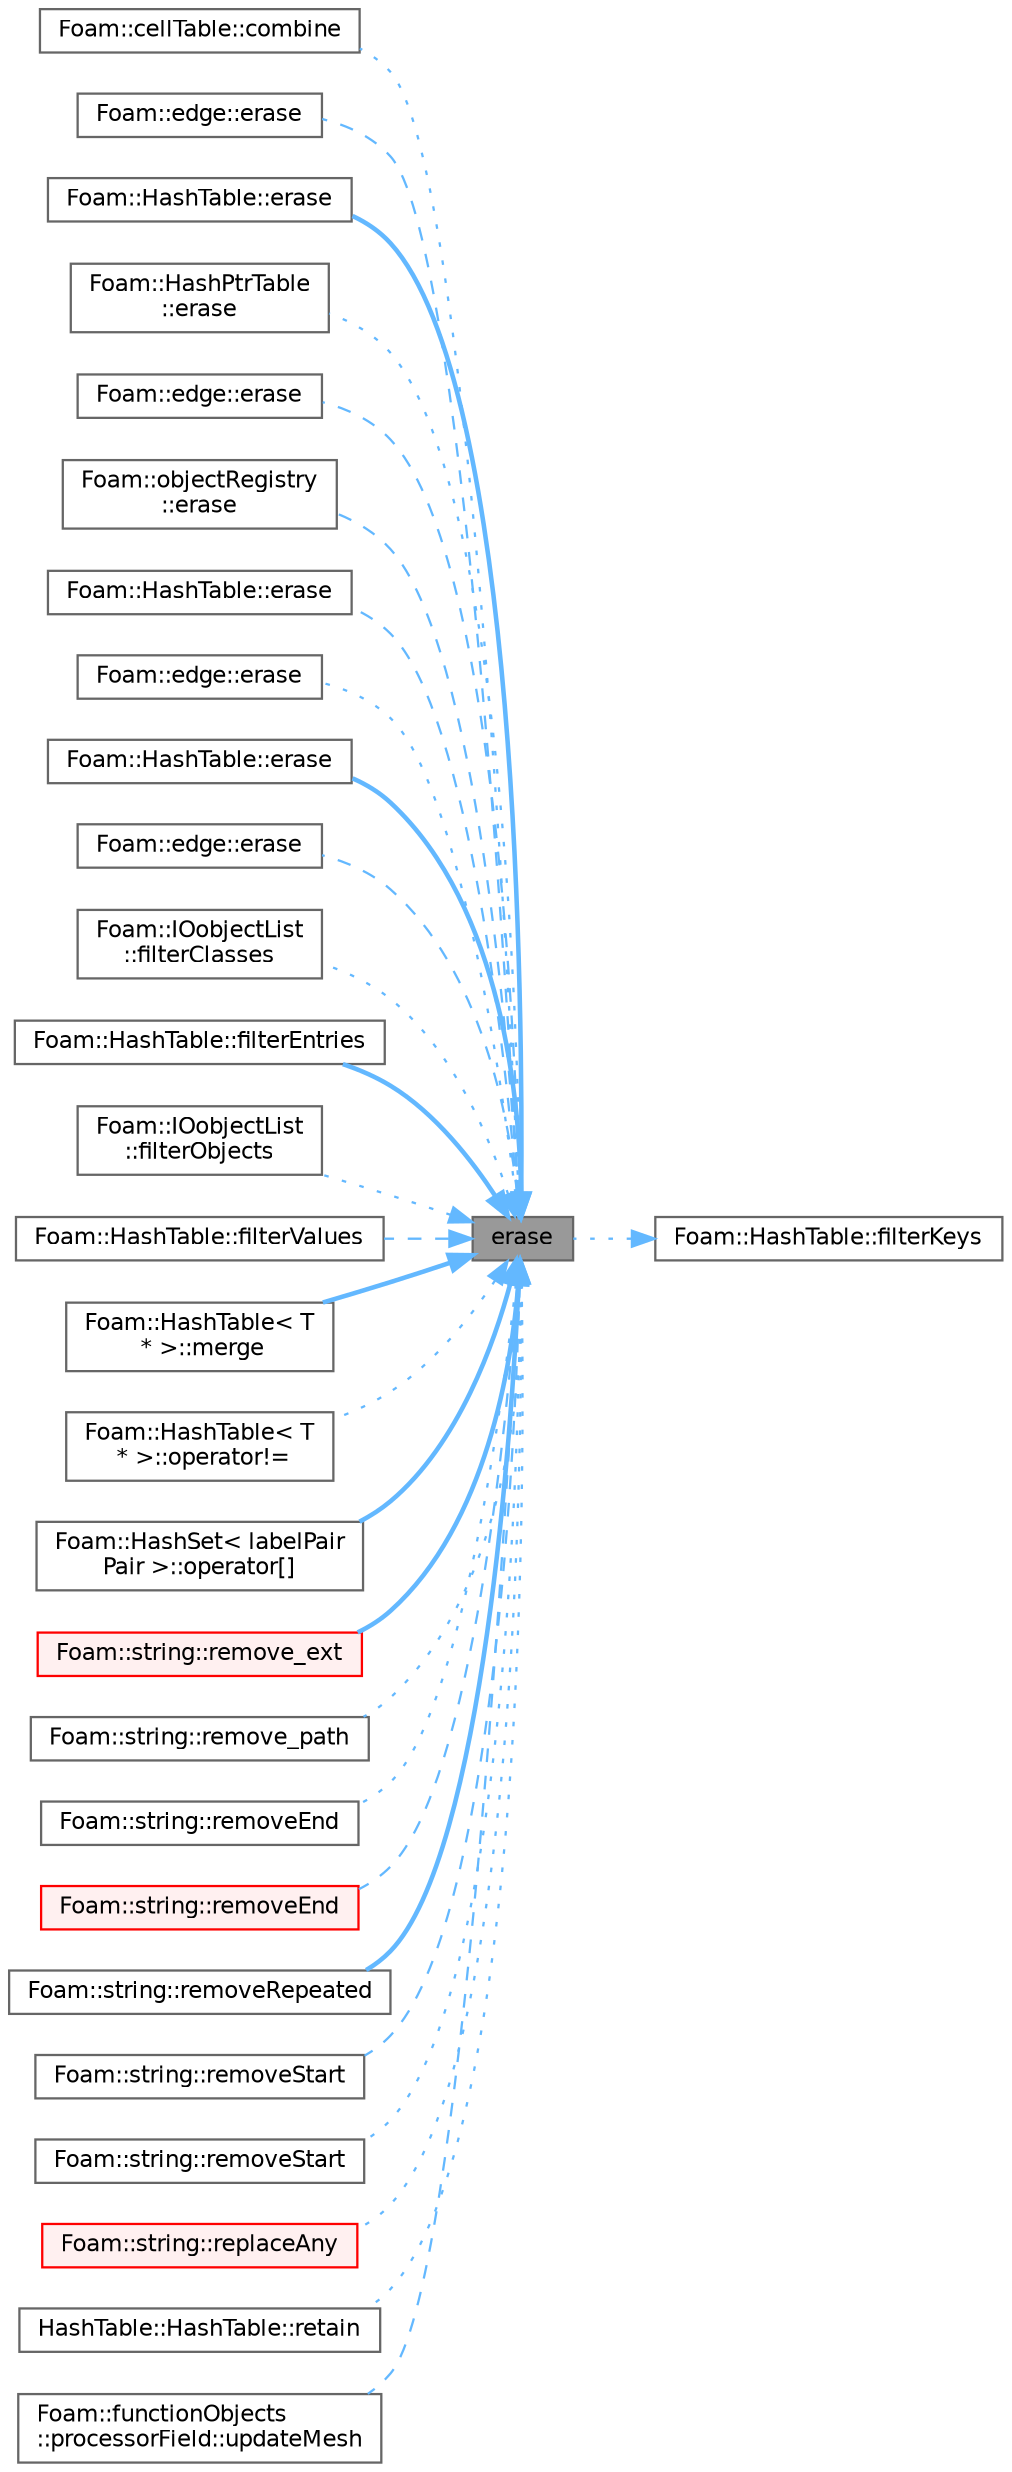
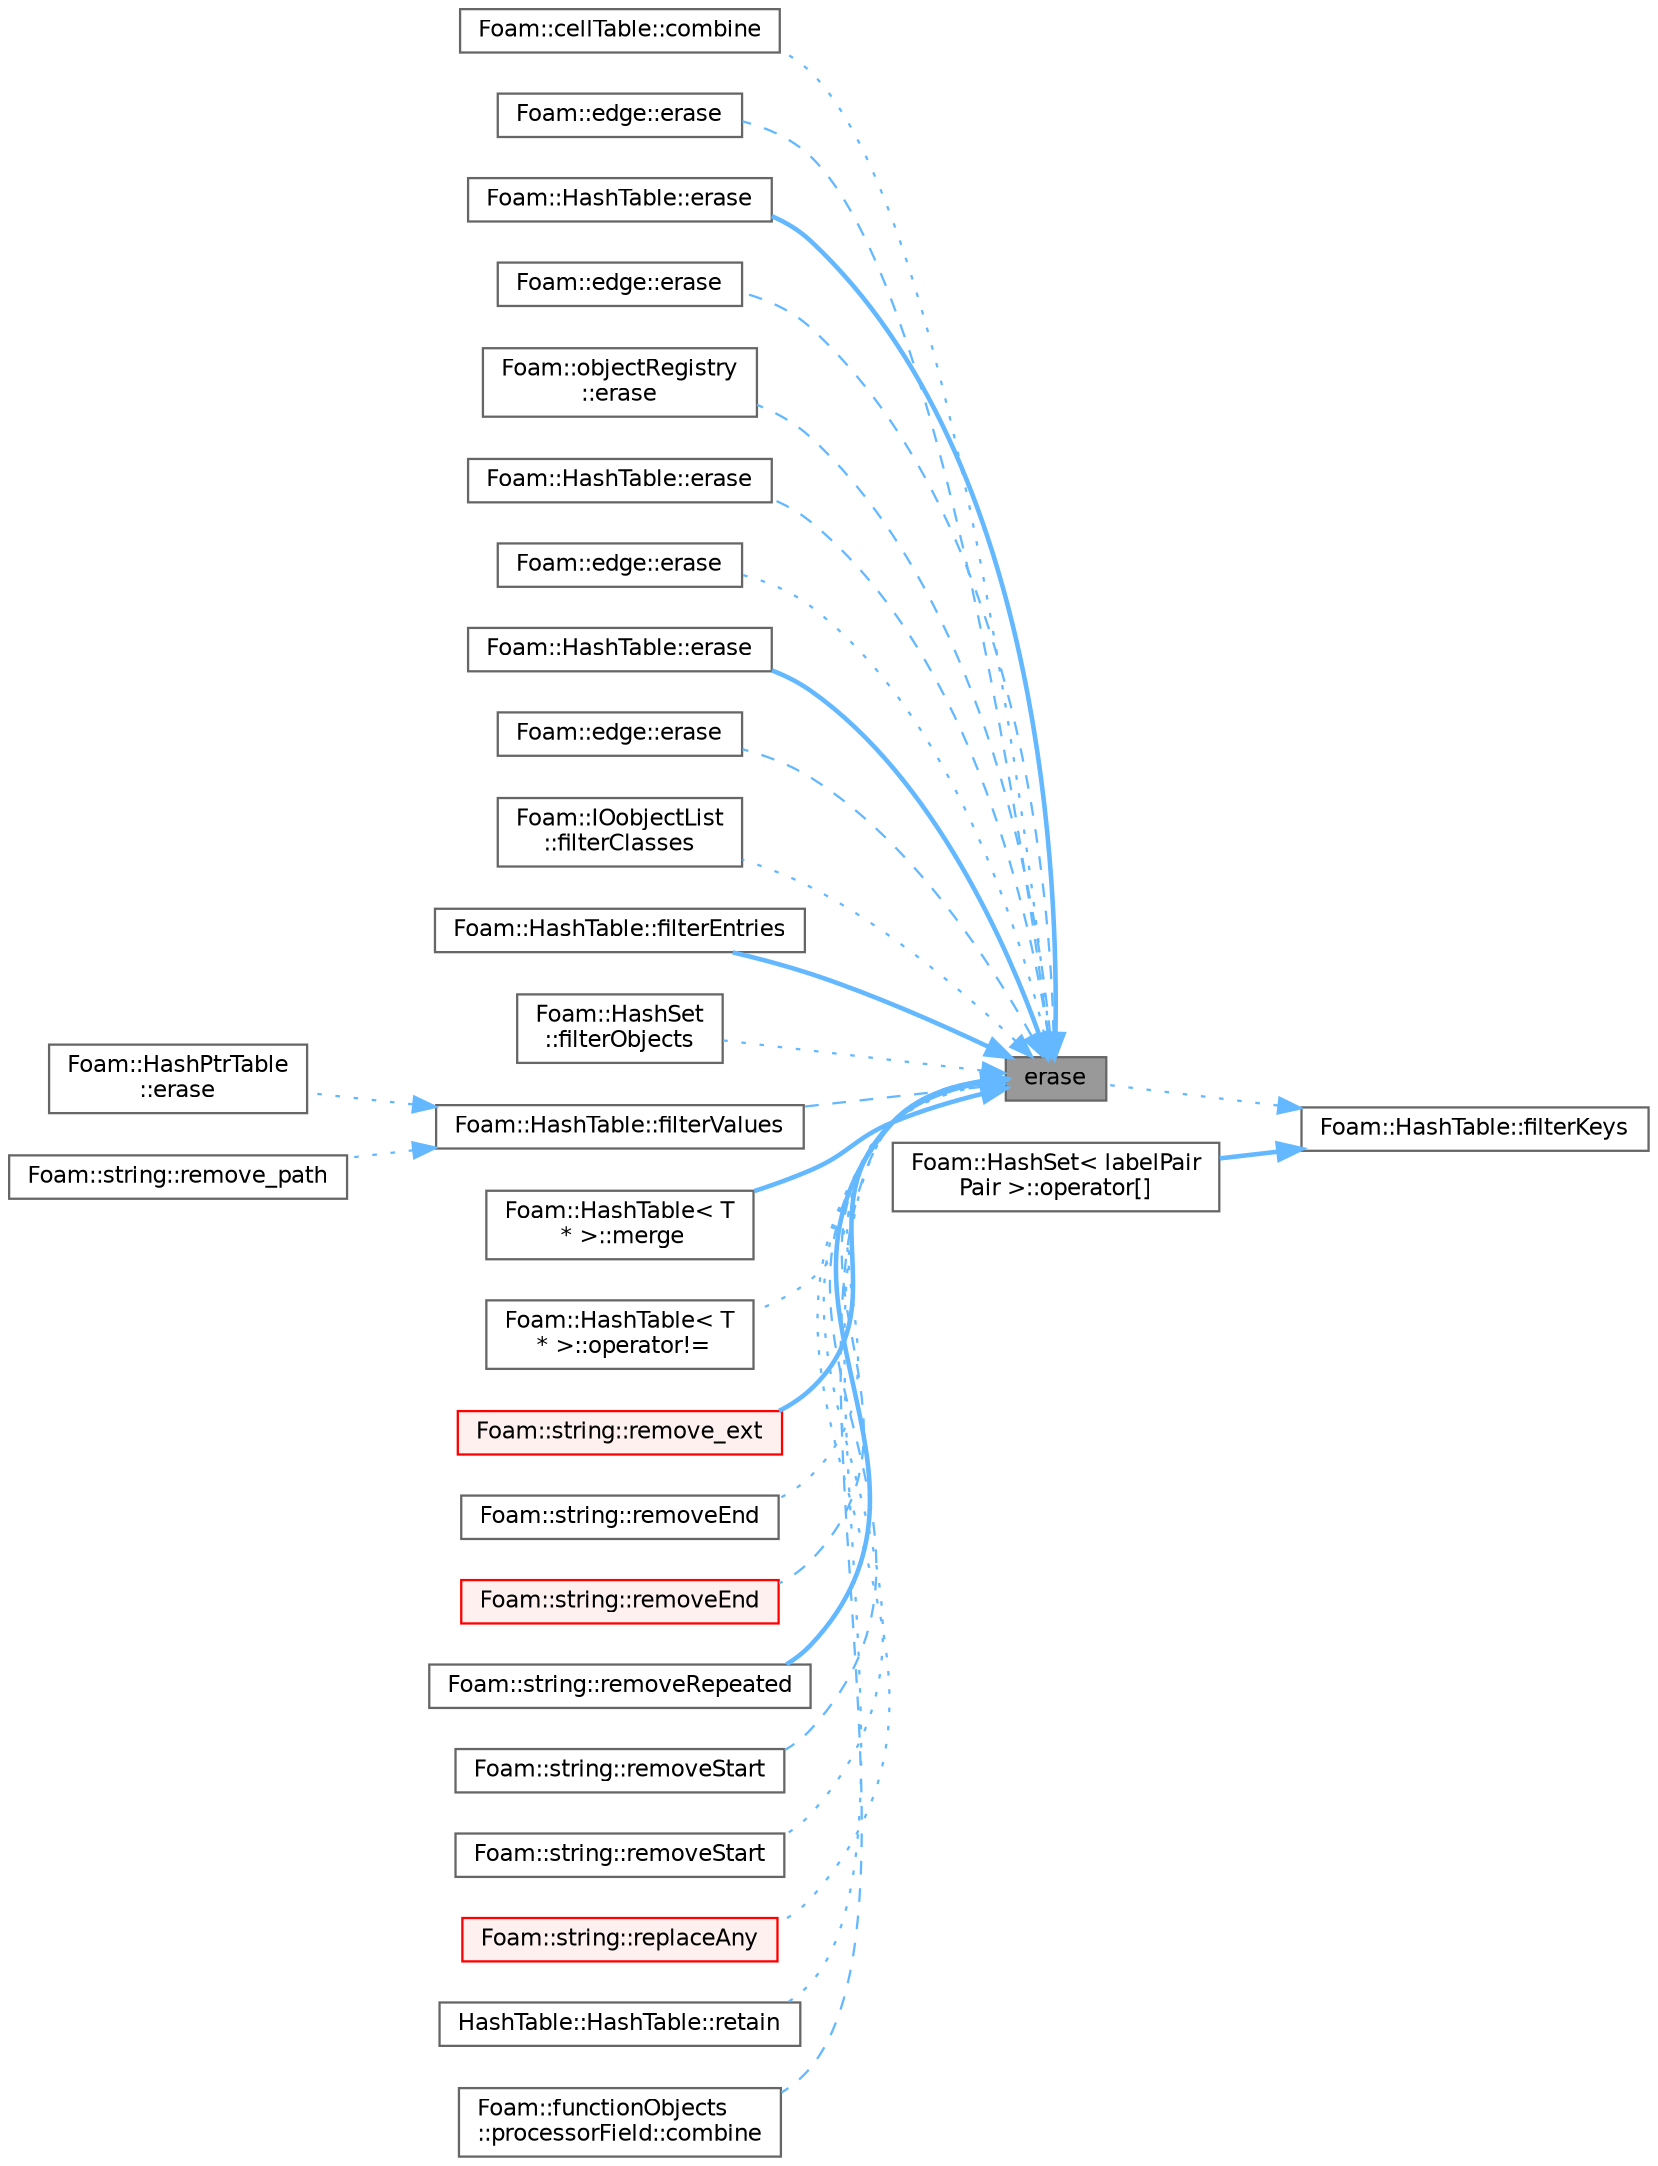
(492, 728) -> (360, 1099)
(200, 1141) -> (620, 1029)
(457, 1418) -> (1249, 1155)
(490, 1520) -> (380, 1154)
(200, 2428) -> (620, 2122)
